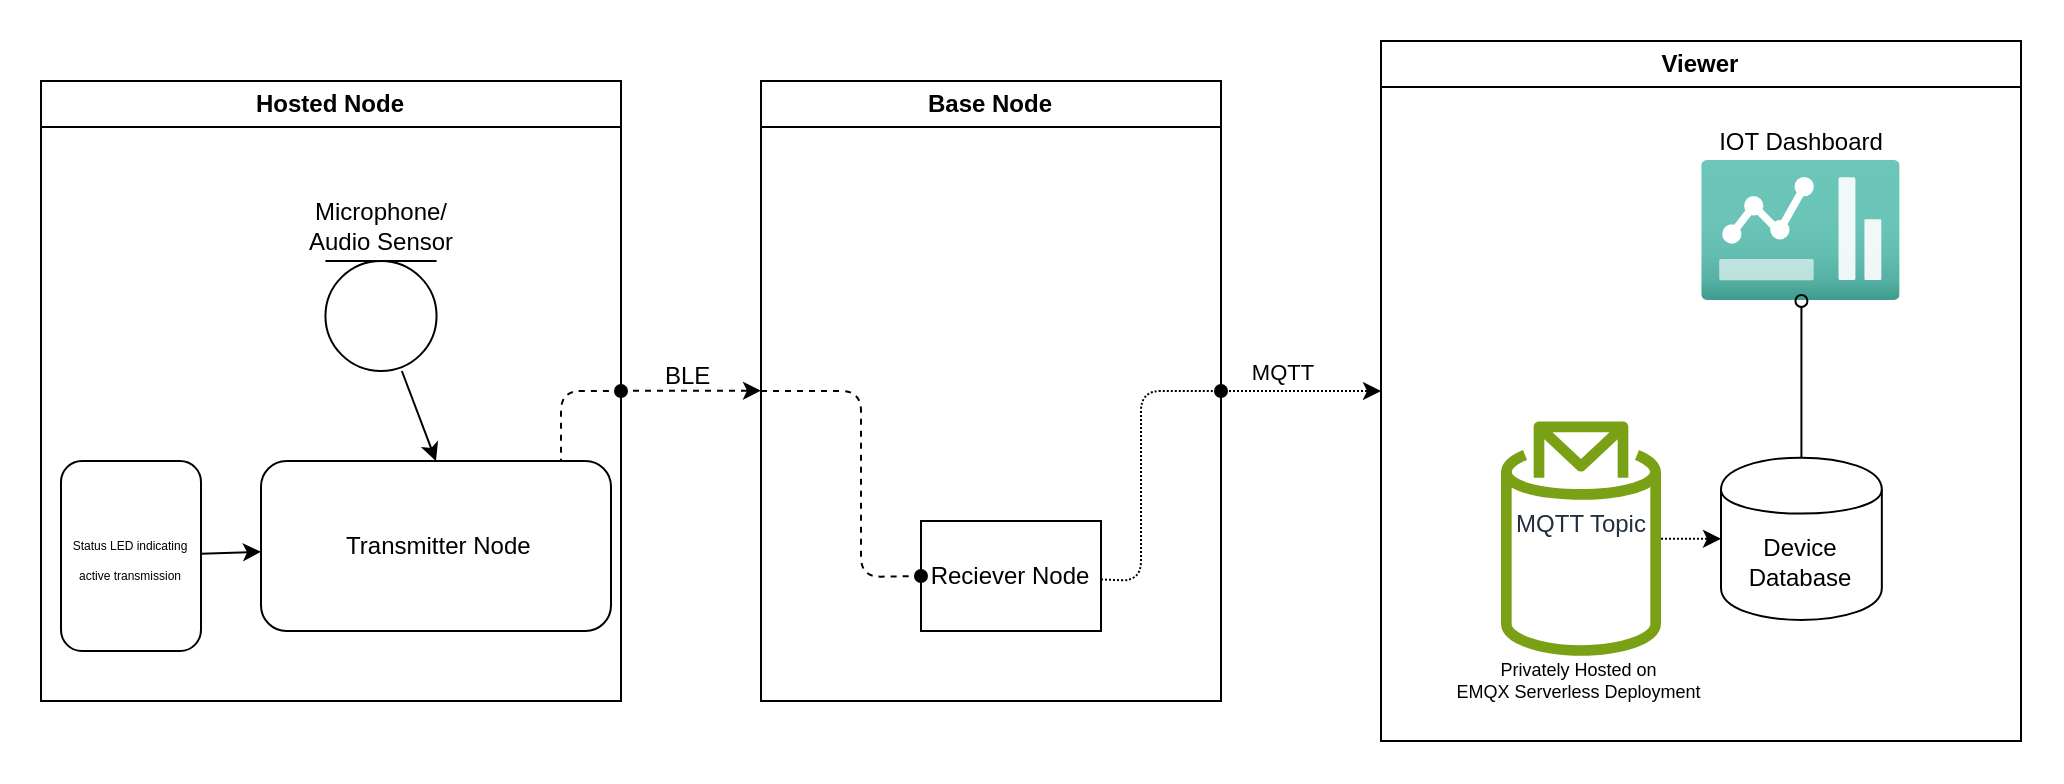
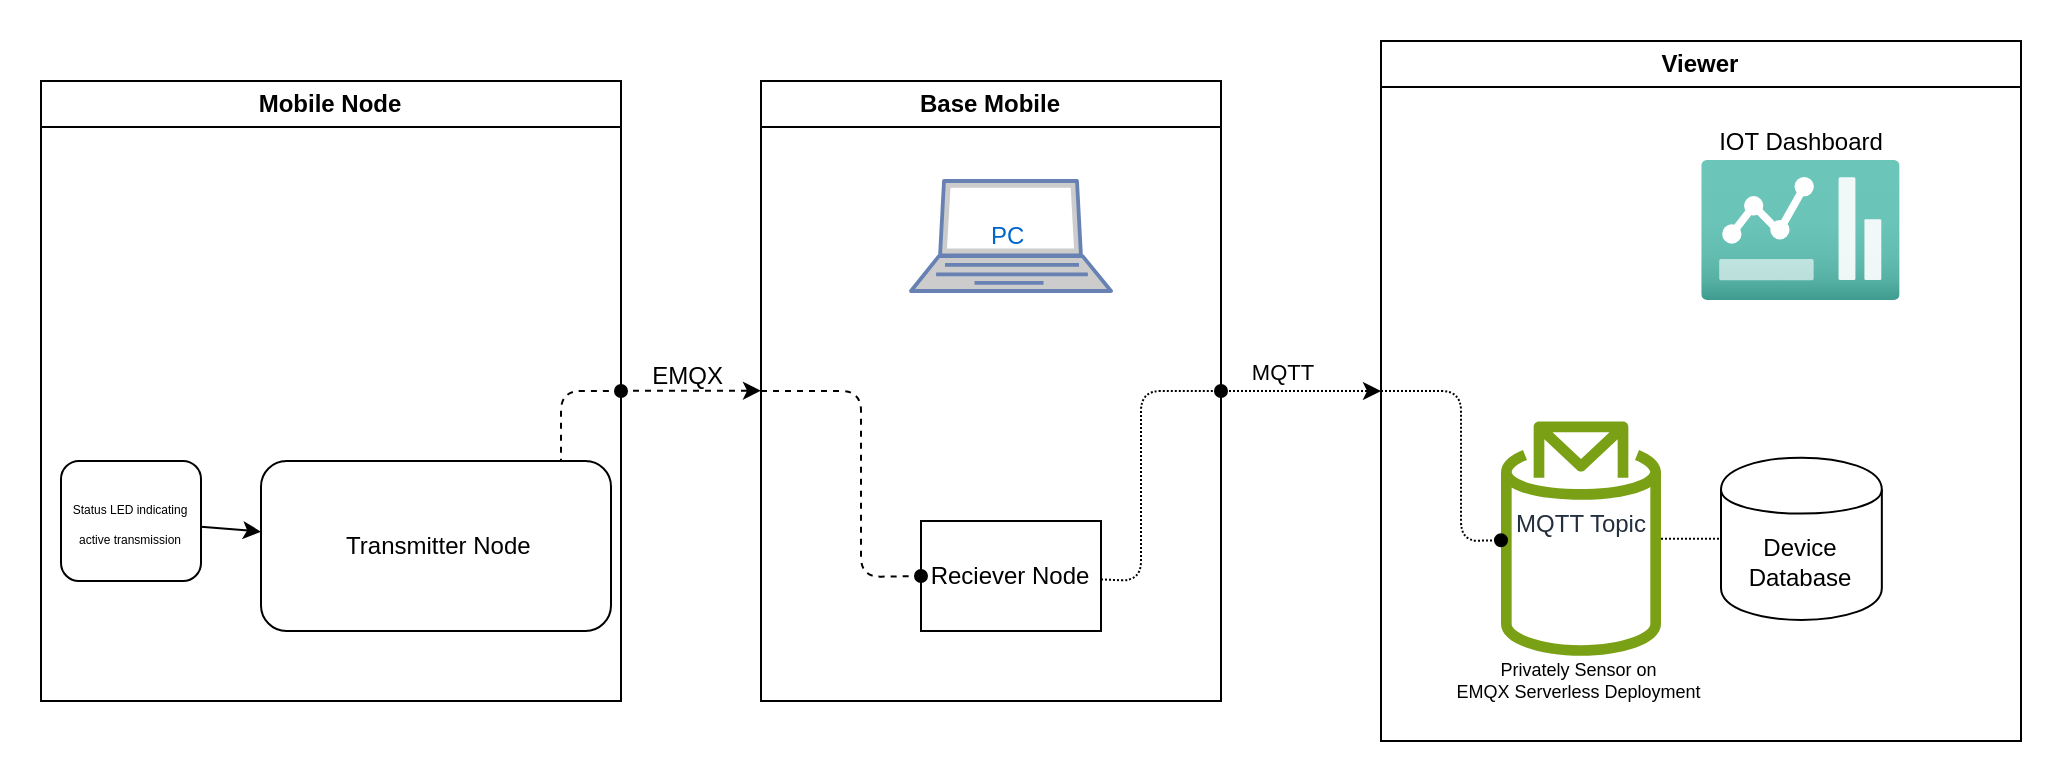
(331, 105) -> (331, 105)
(991, 105) -> (991, 105)
none -> (1011, 236)
(381, 316) -> none
(1801, 382) -> none
(692, 391) -> (692, 391)
(416, 410) -> none
none -> (1461, 445)
(1706, 539) -> (1712, 539)
(131, 556) -> (131, 521)
(1582, 681) -> (1582, 681)
